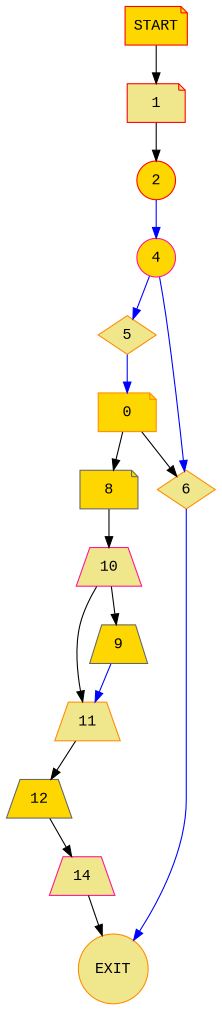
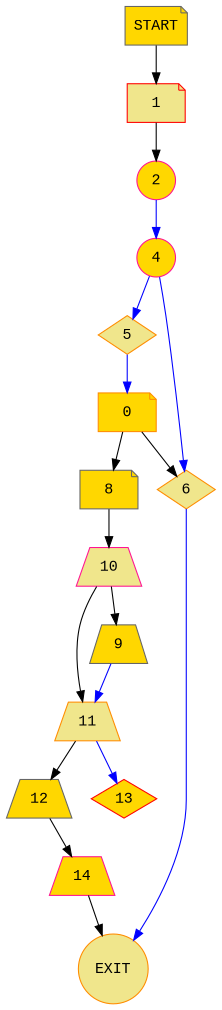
(156, 26) -> (156, 26)
(156, 180) -> (156, 180)
none -> (124, 799)
(82, 876) -> (82, 876)
